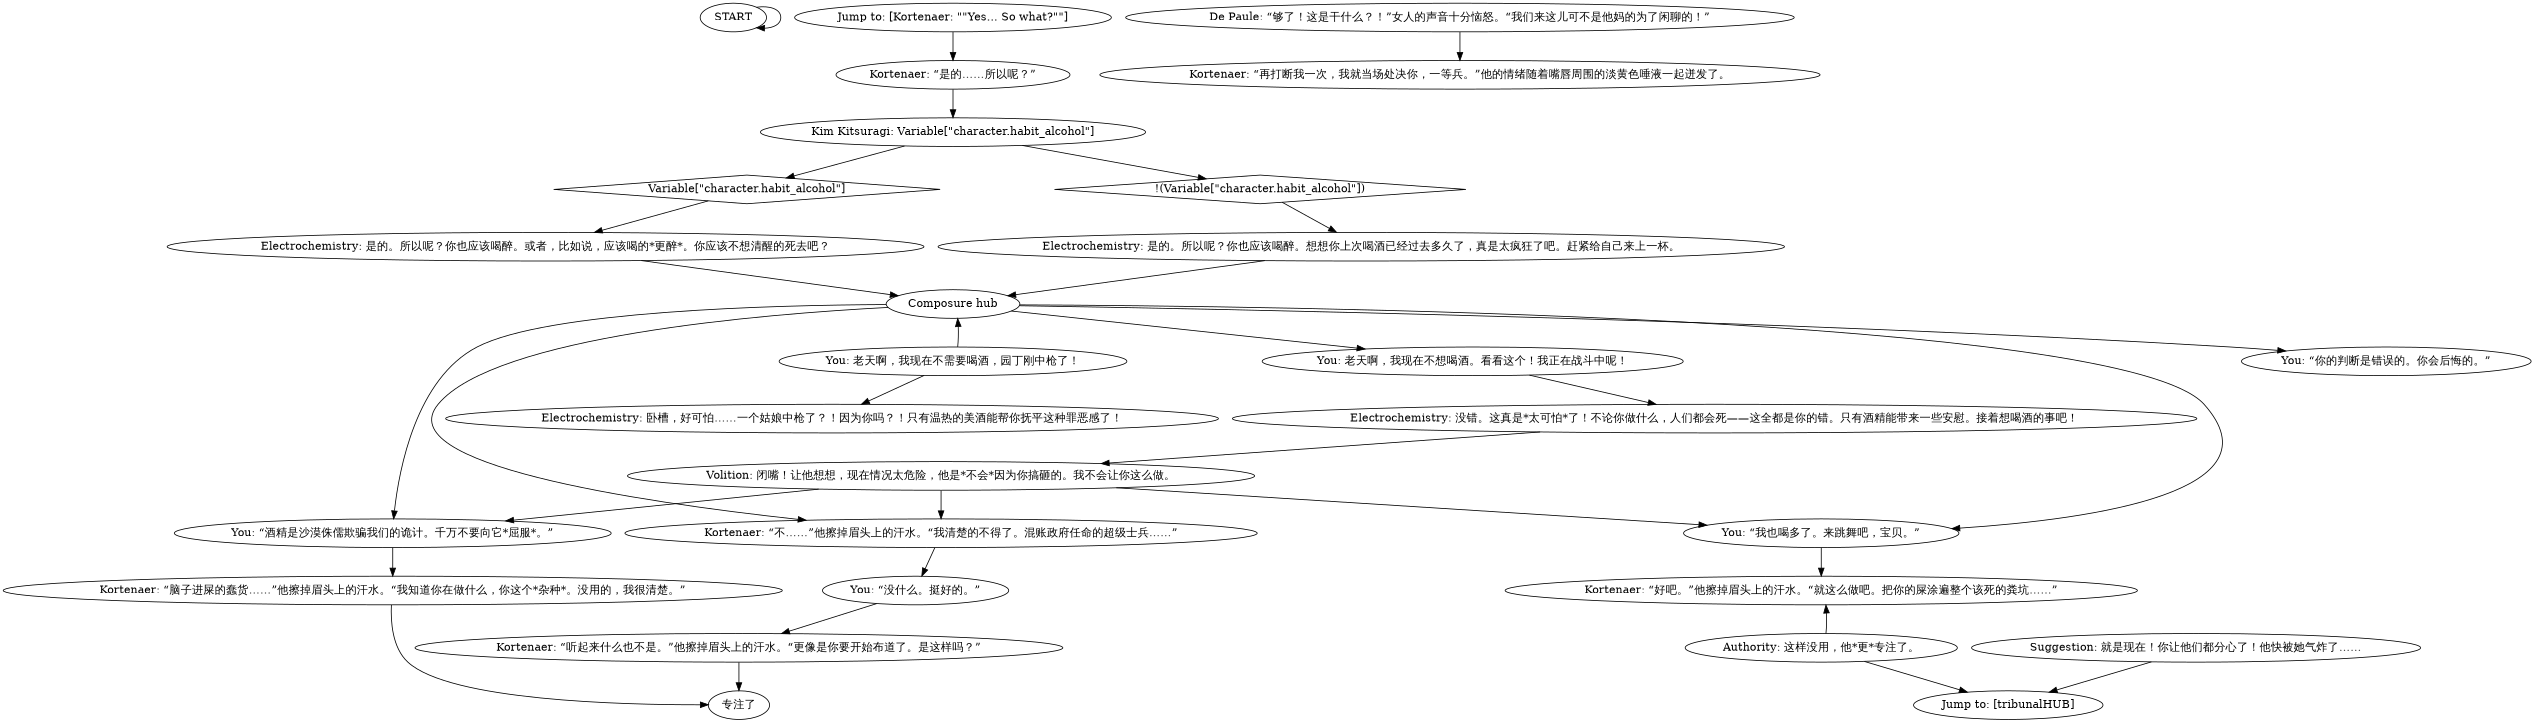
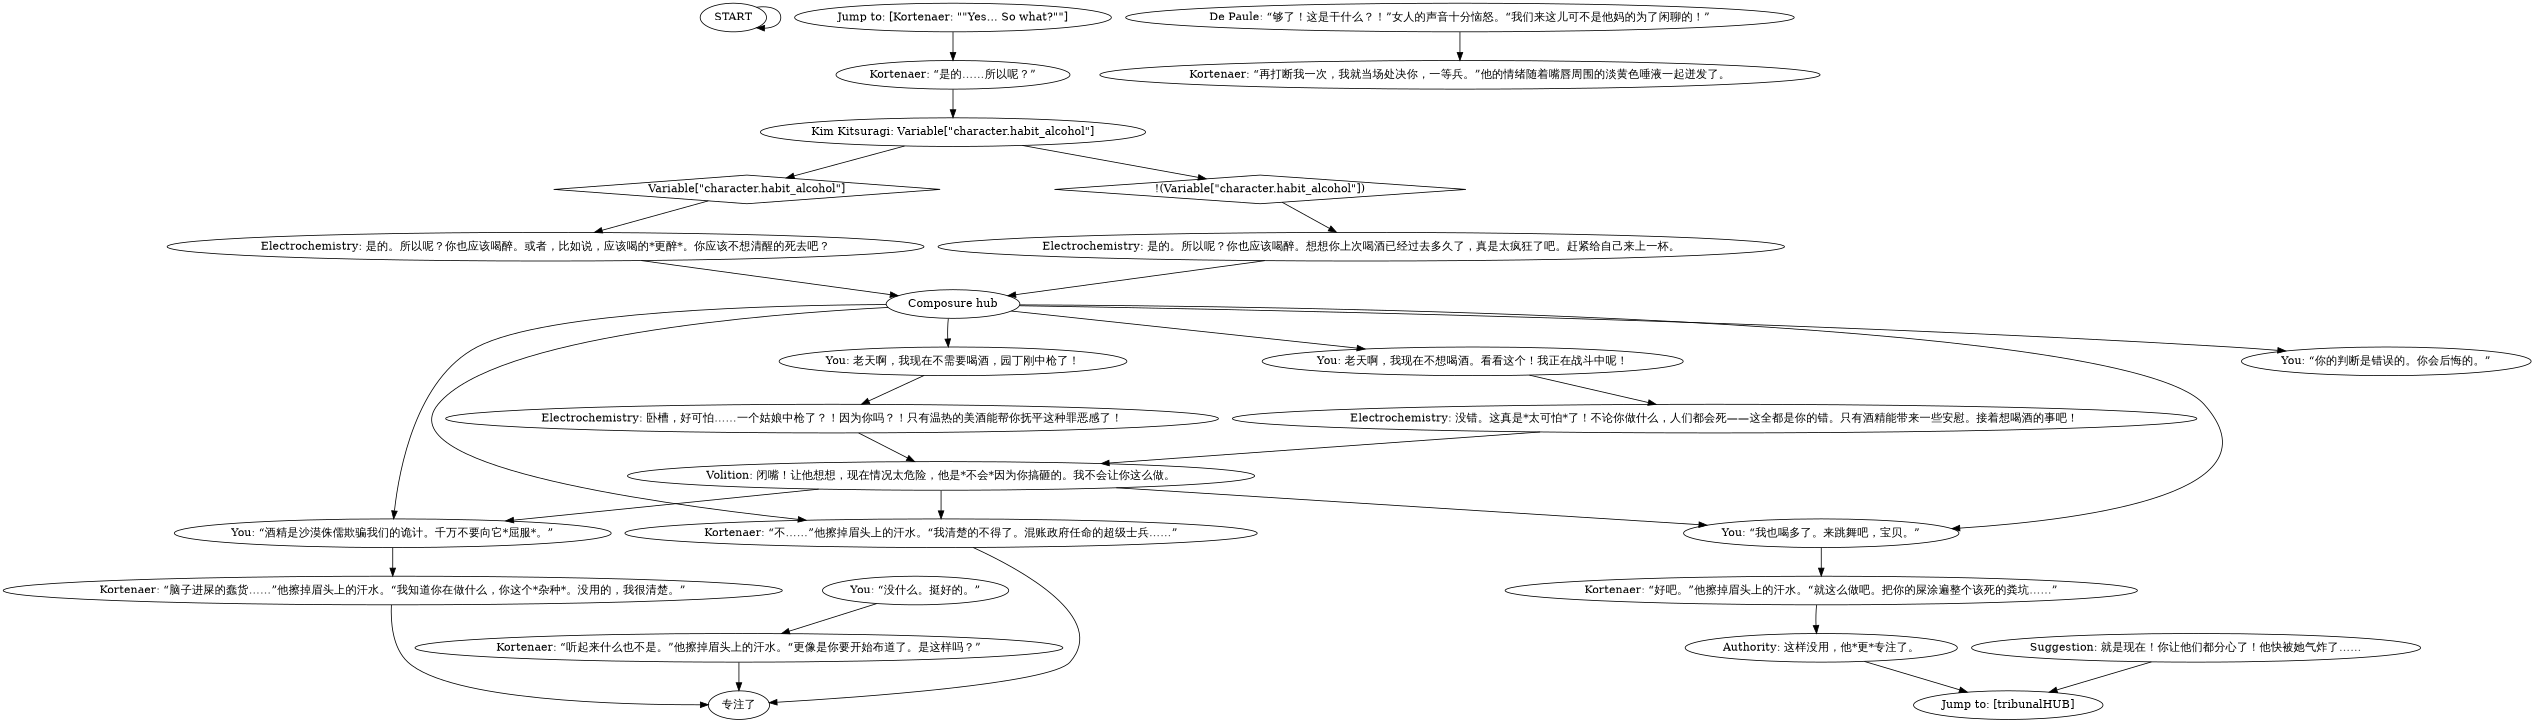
(958, 337) -> (948, 329)
none -> (883, 445)
(930, 558) -> (1010, 680)
(1827, 623) -> (1816, 615)
